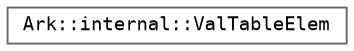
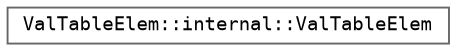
(177, 26) -> (228, 26)
